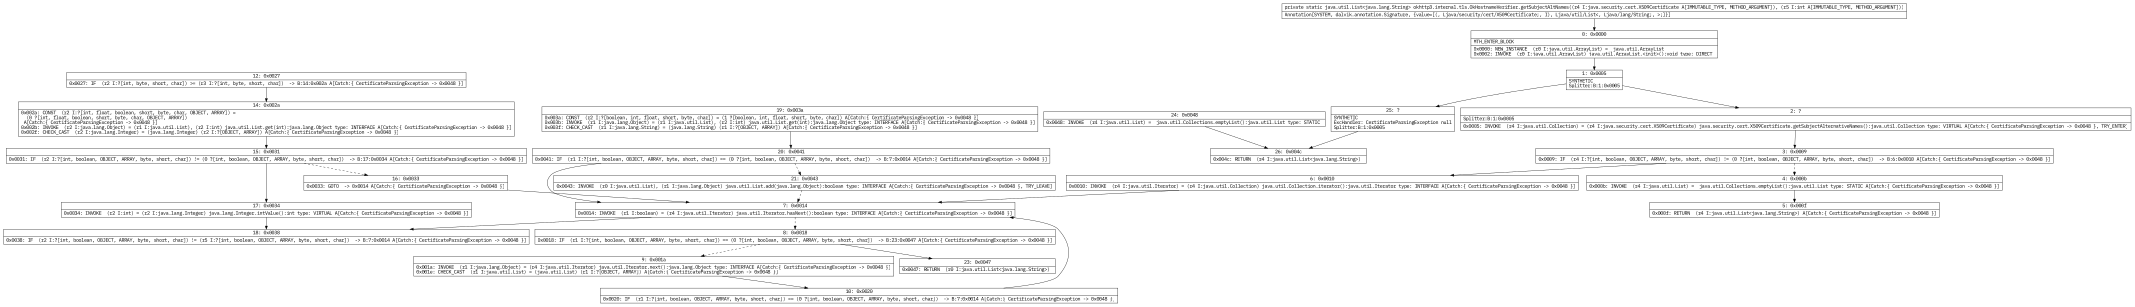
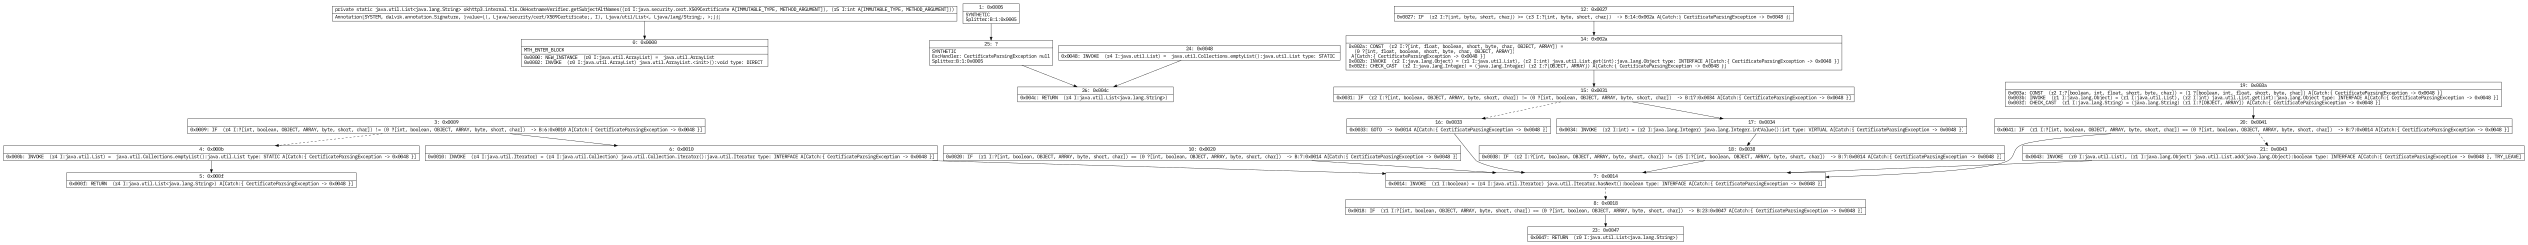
(1594, 62) -> none
(1796, 119) -> none
(800, 195) -> (1941, 167)
(532, 223) -> (1675, 166)
(654, 266) -> none
